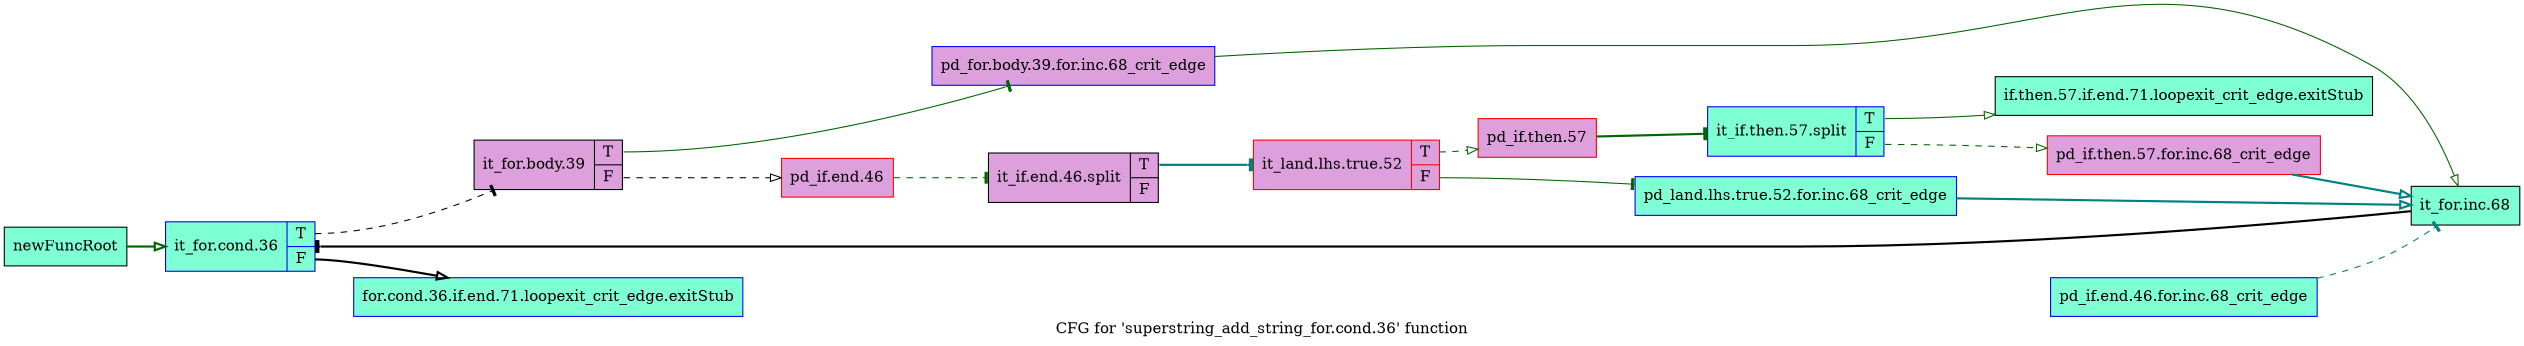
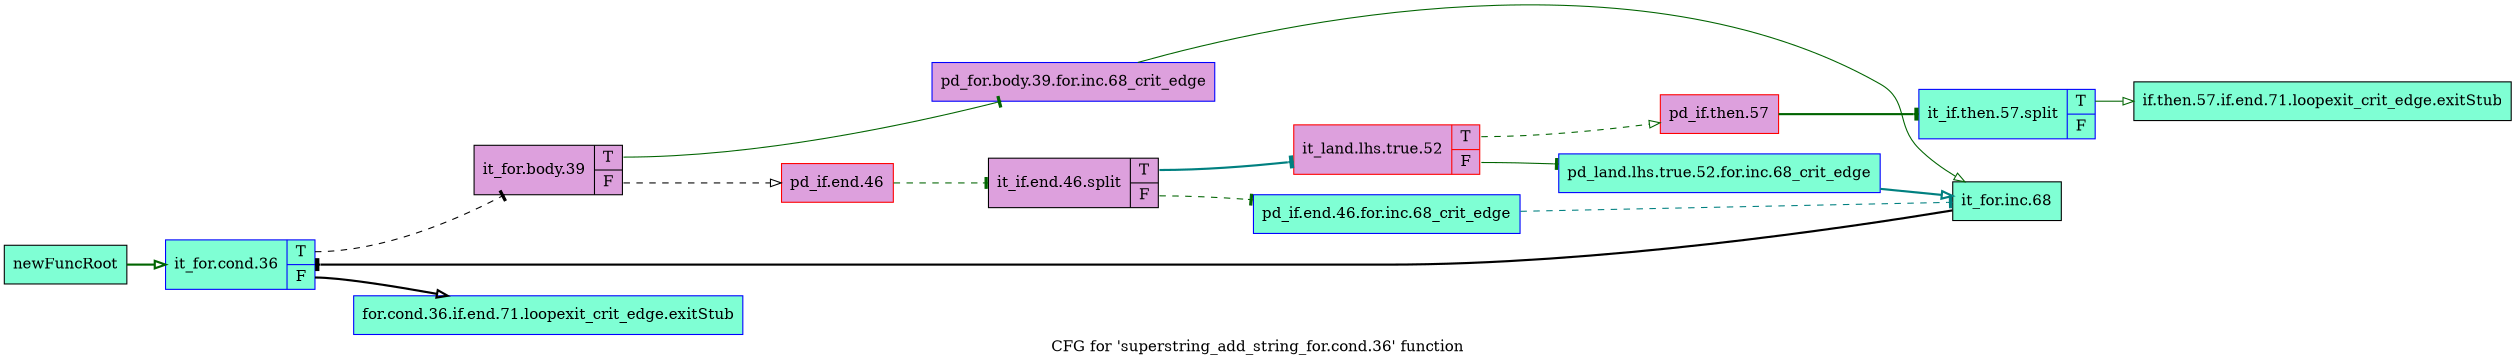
(2184, 155) -> none
none -> (1204, 197)
